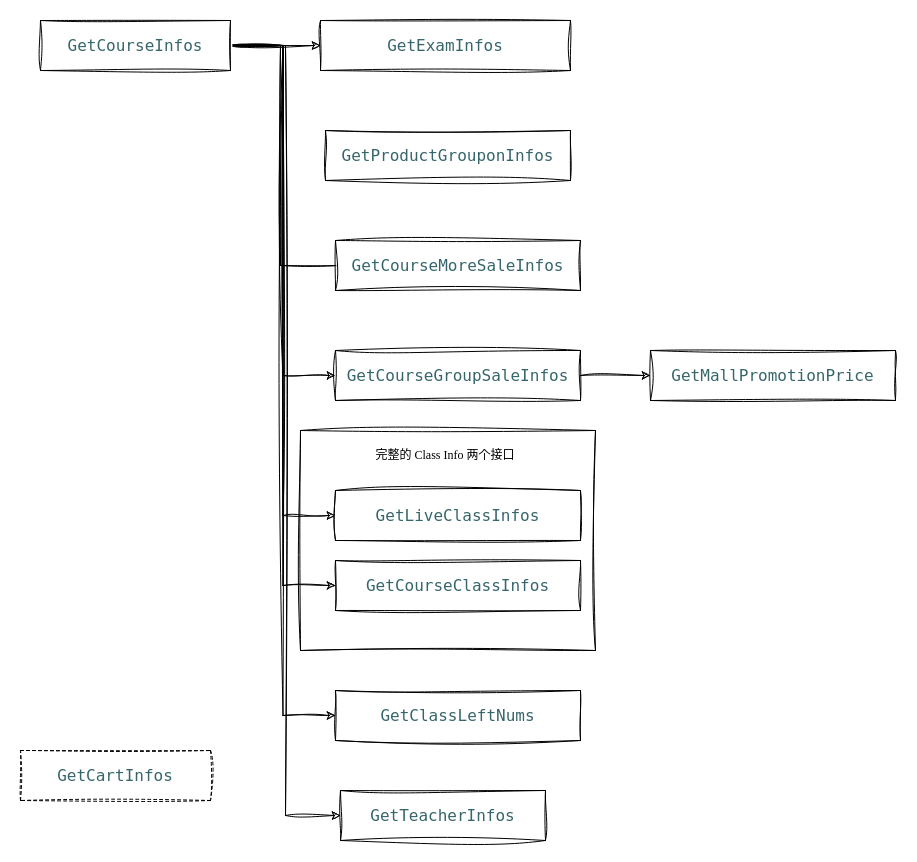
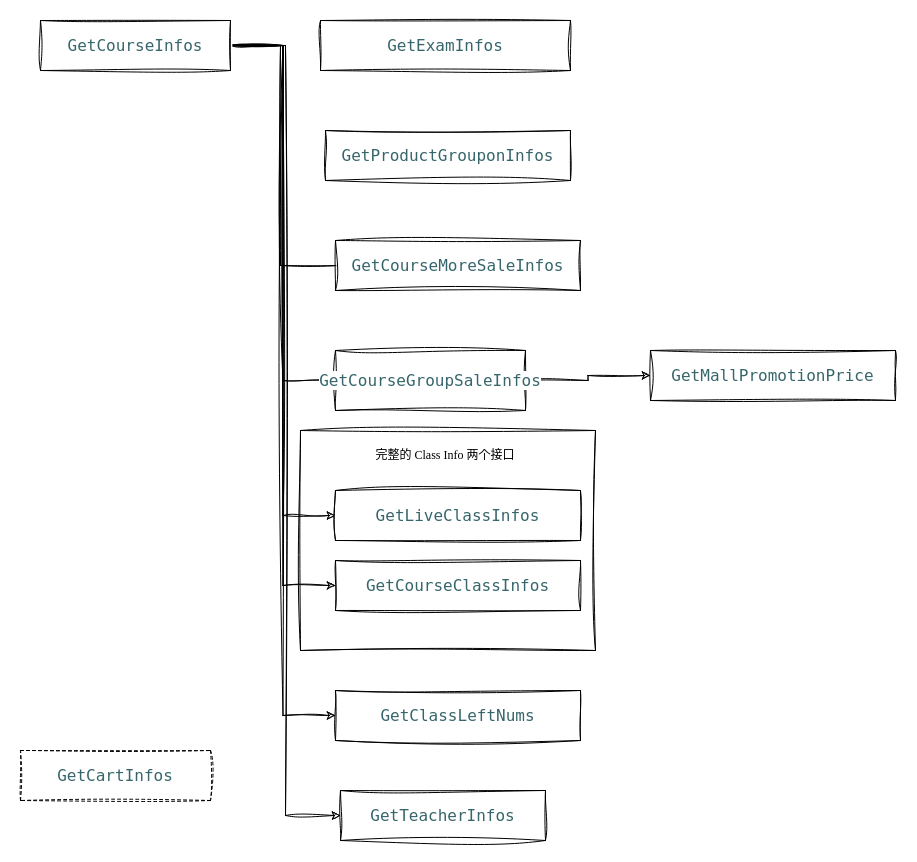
(300, 46) -> none
(458, 376) -> (431, 381)
